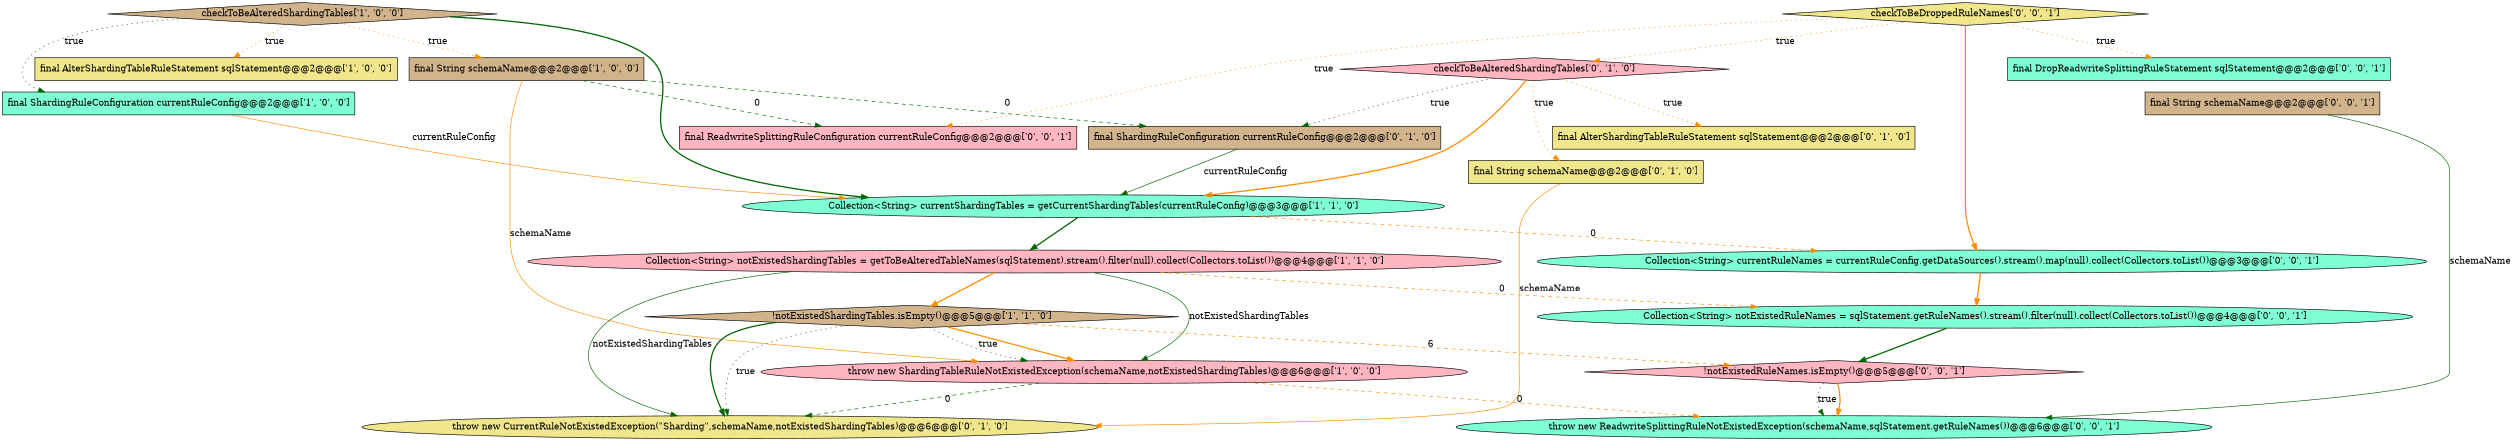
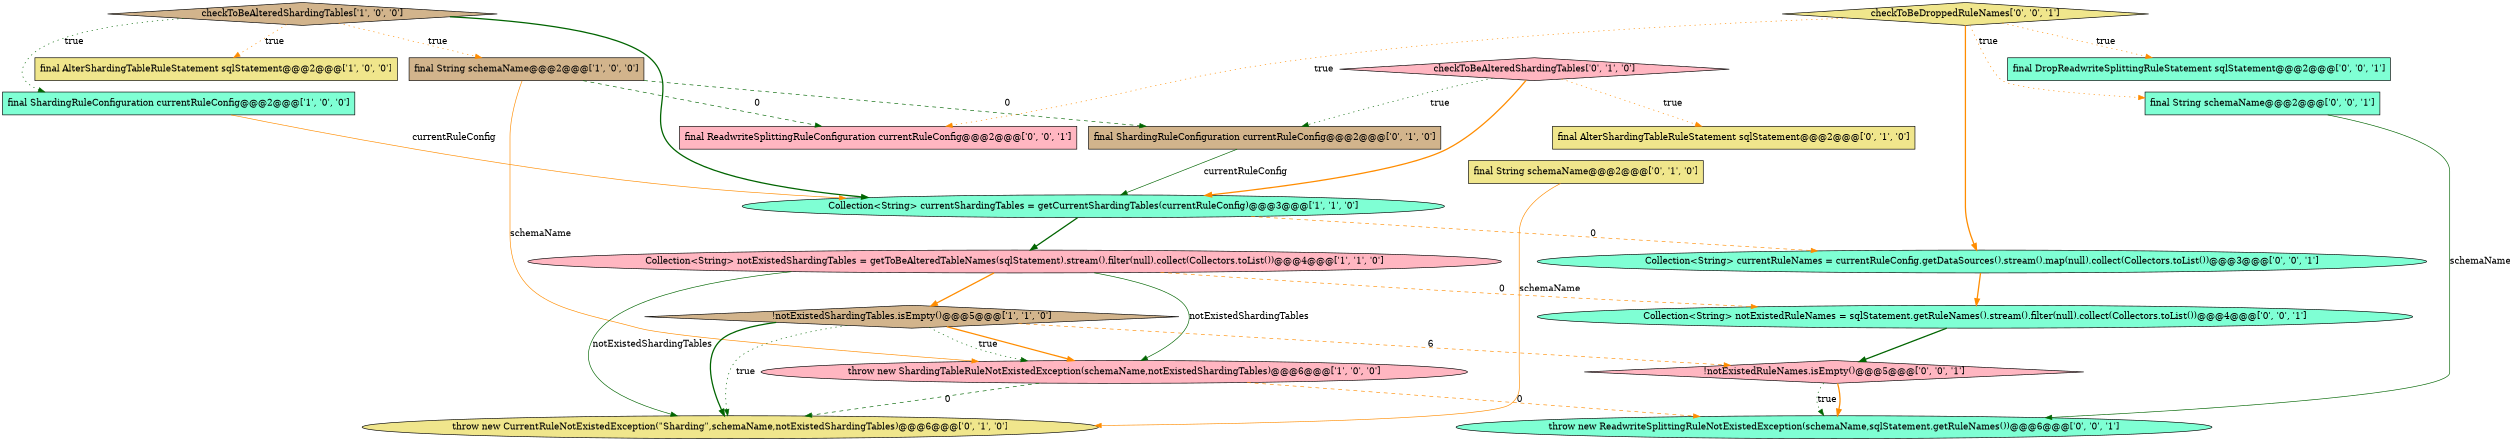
(1754, 41) -> (2038, 89)
(2262, 103) -> (2262, 103)
(1536, 121) -> none
